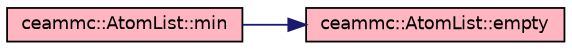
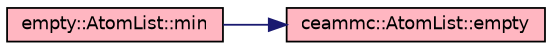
(125, 25) -> (115, 25)
